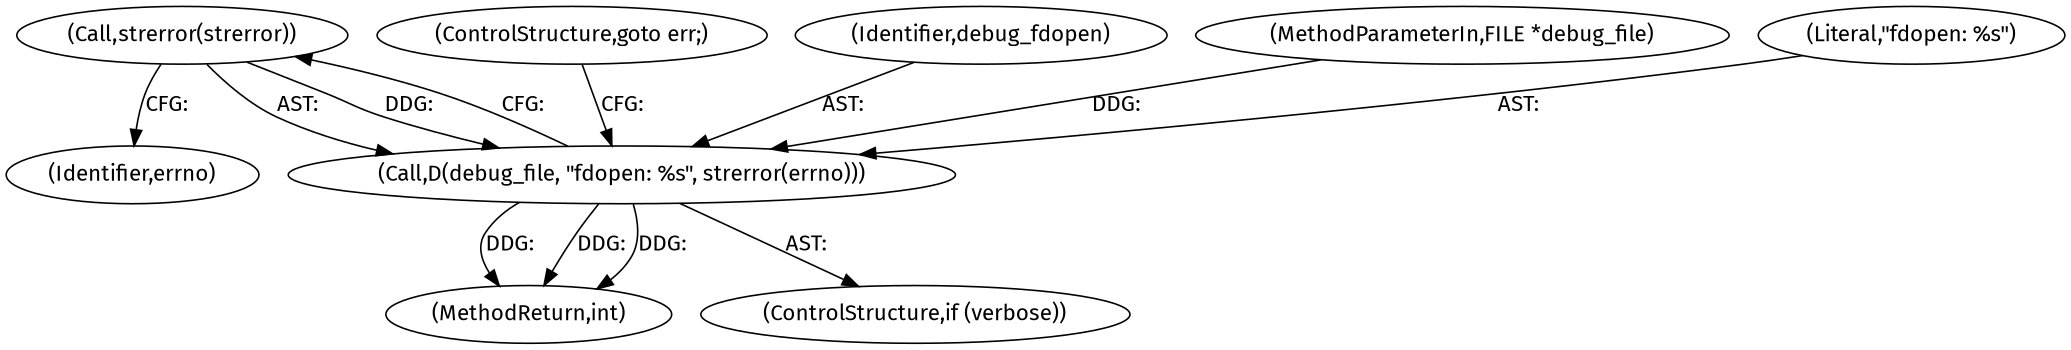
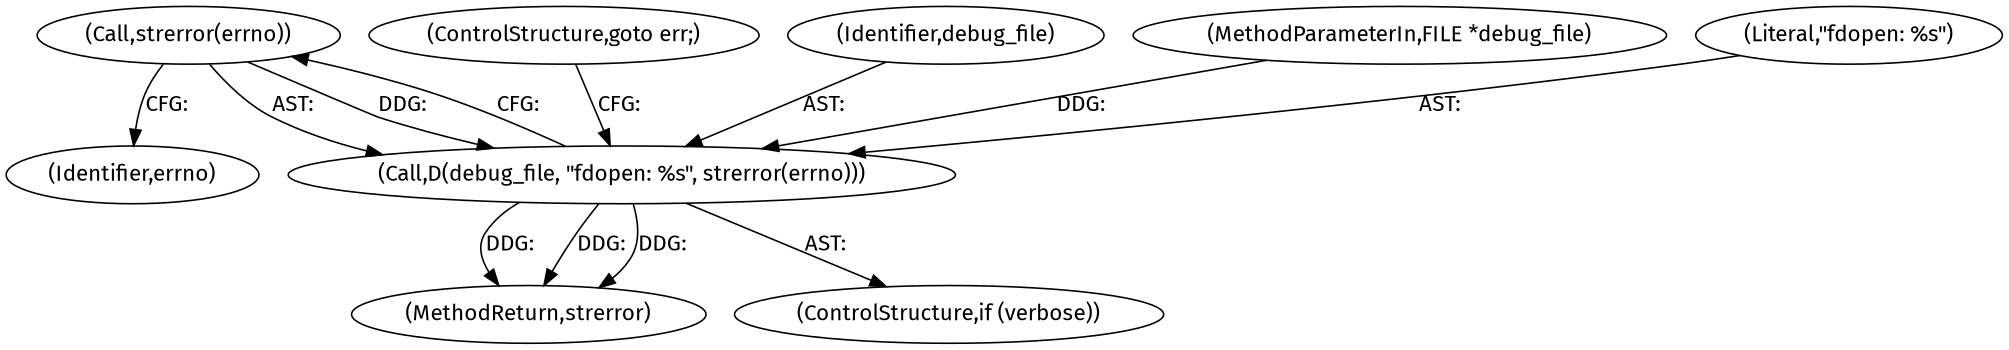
(182, 35) -> (189, 35)
(981, 35) -> (946, 35)
(529, 314) -> (529, 314)
